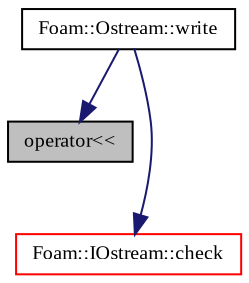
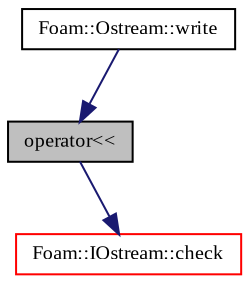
(151, 131) -> (95, 189)
